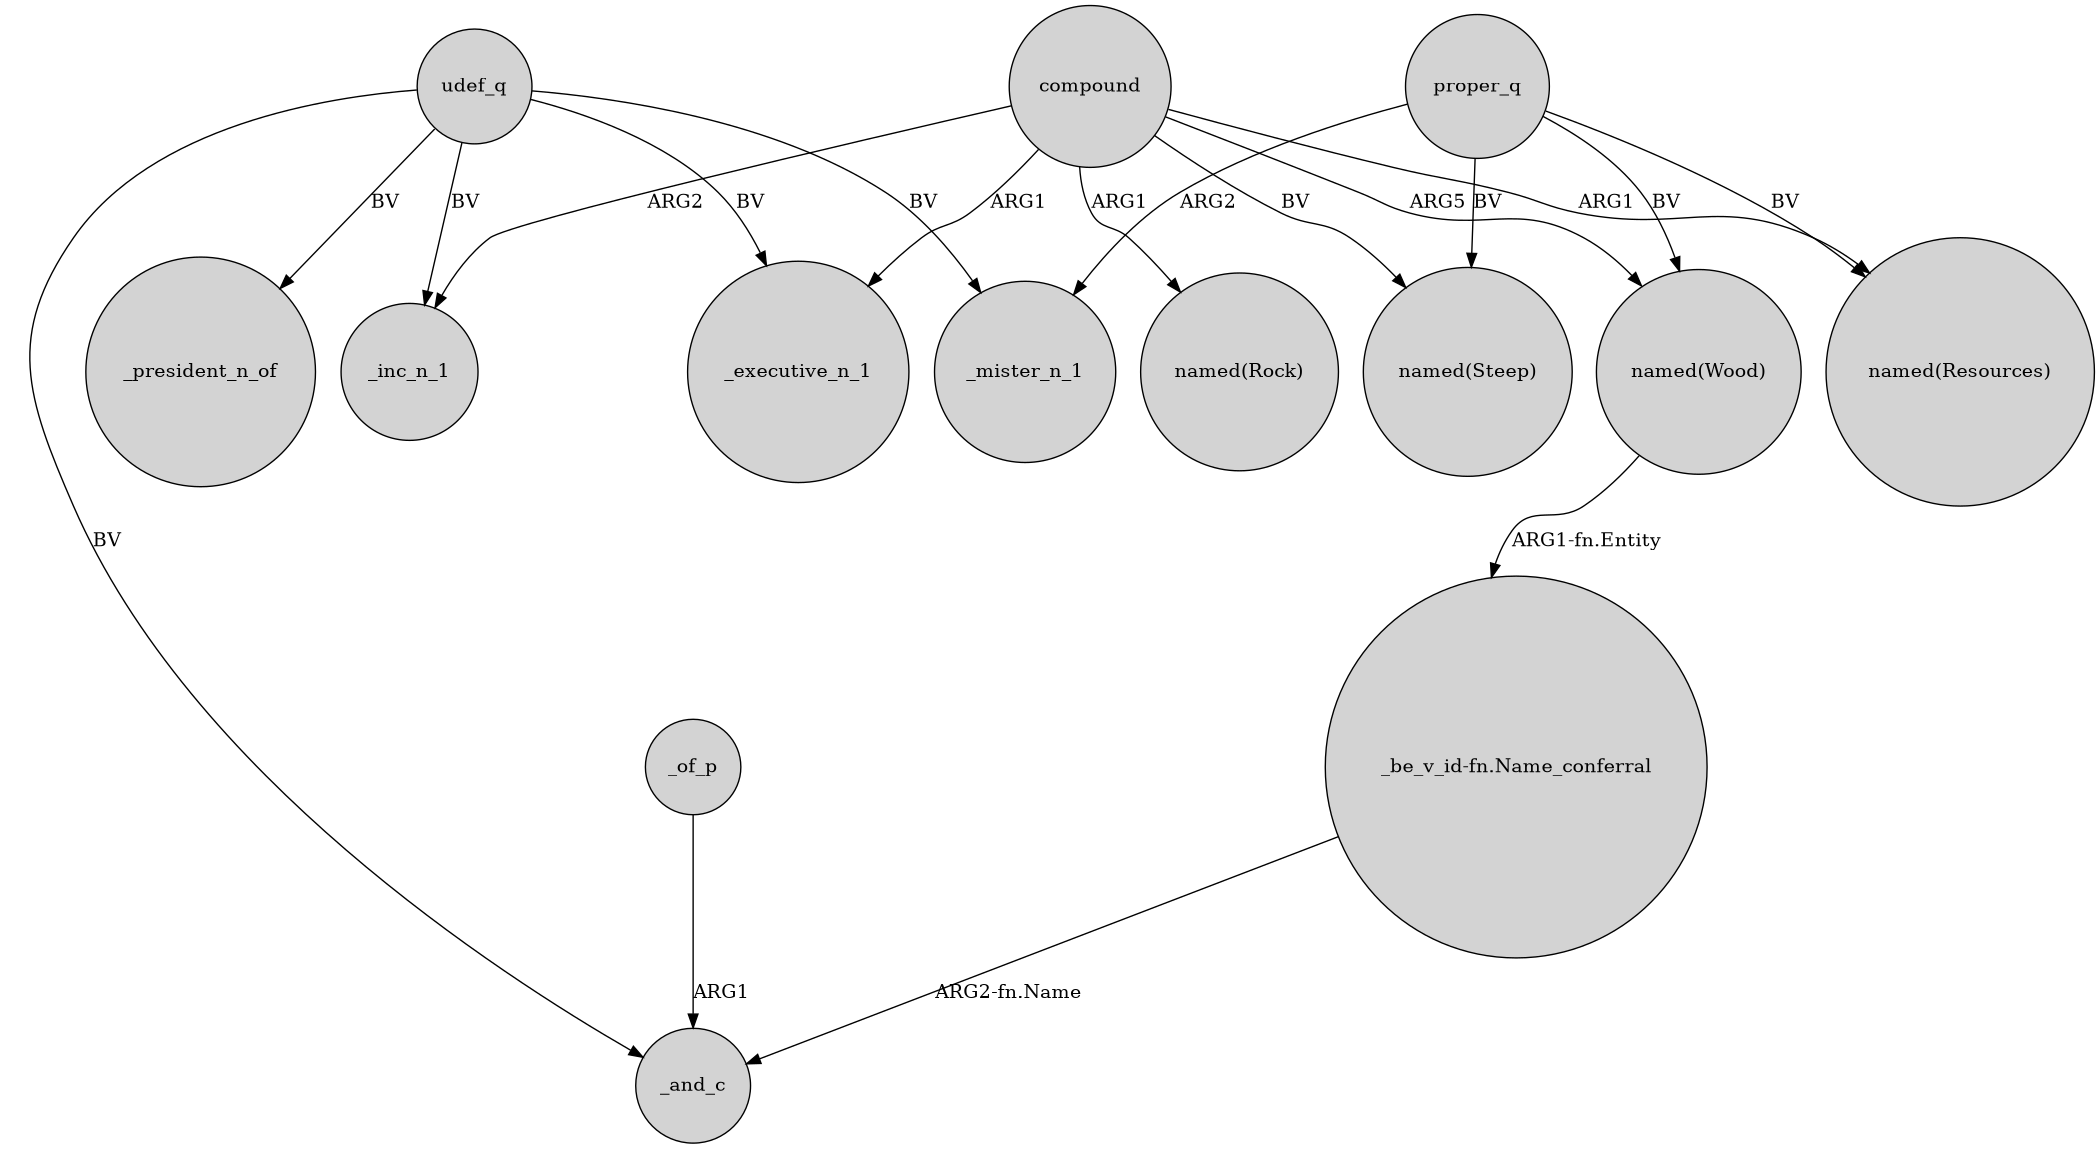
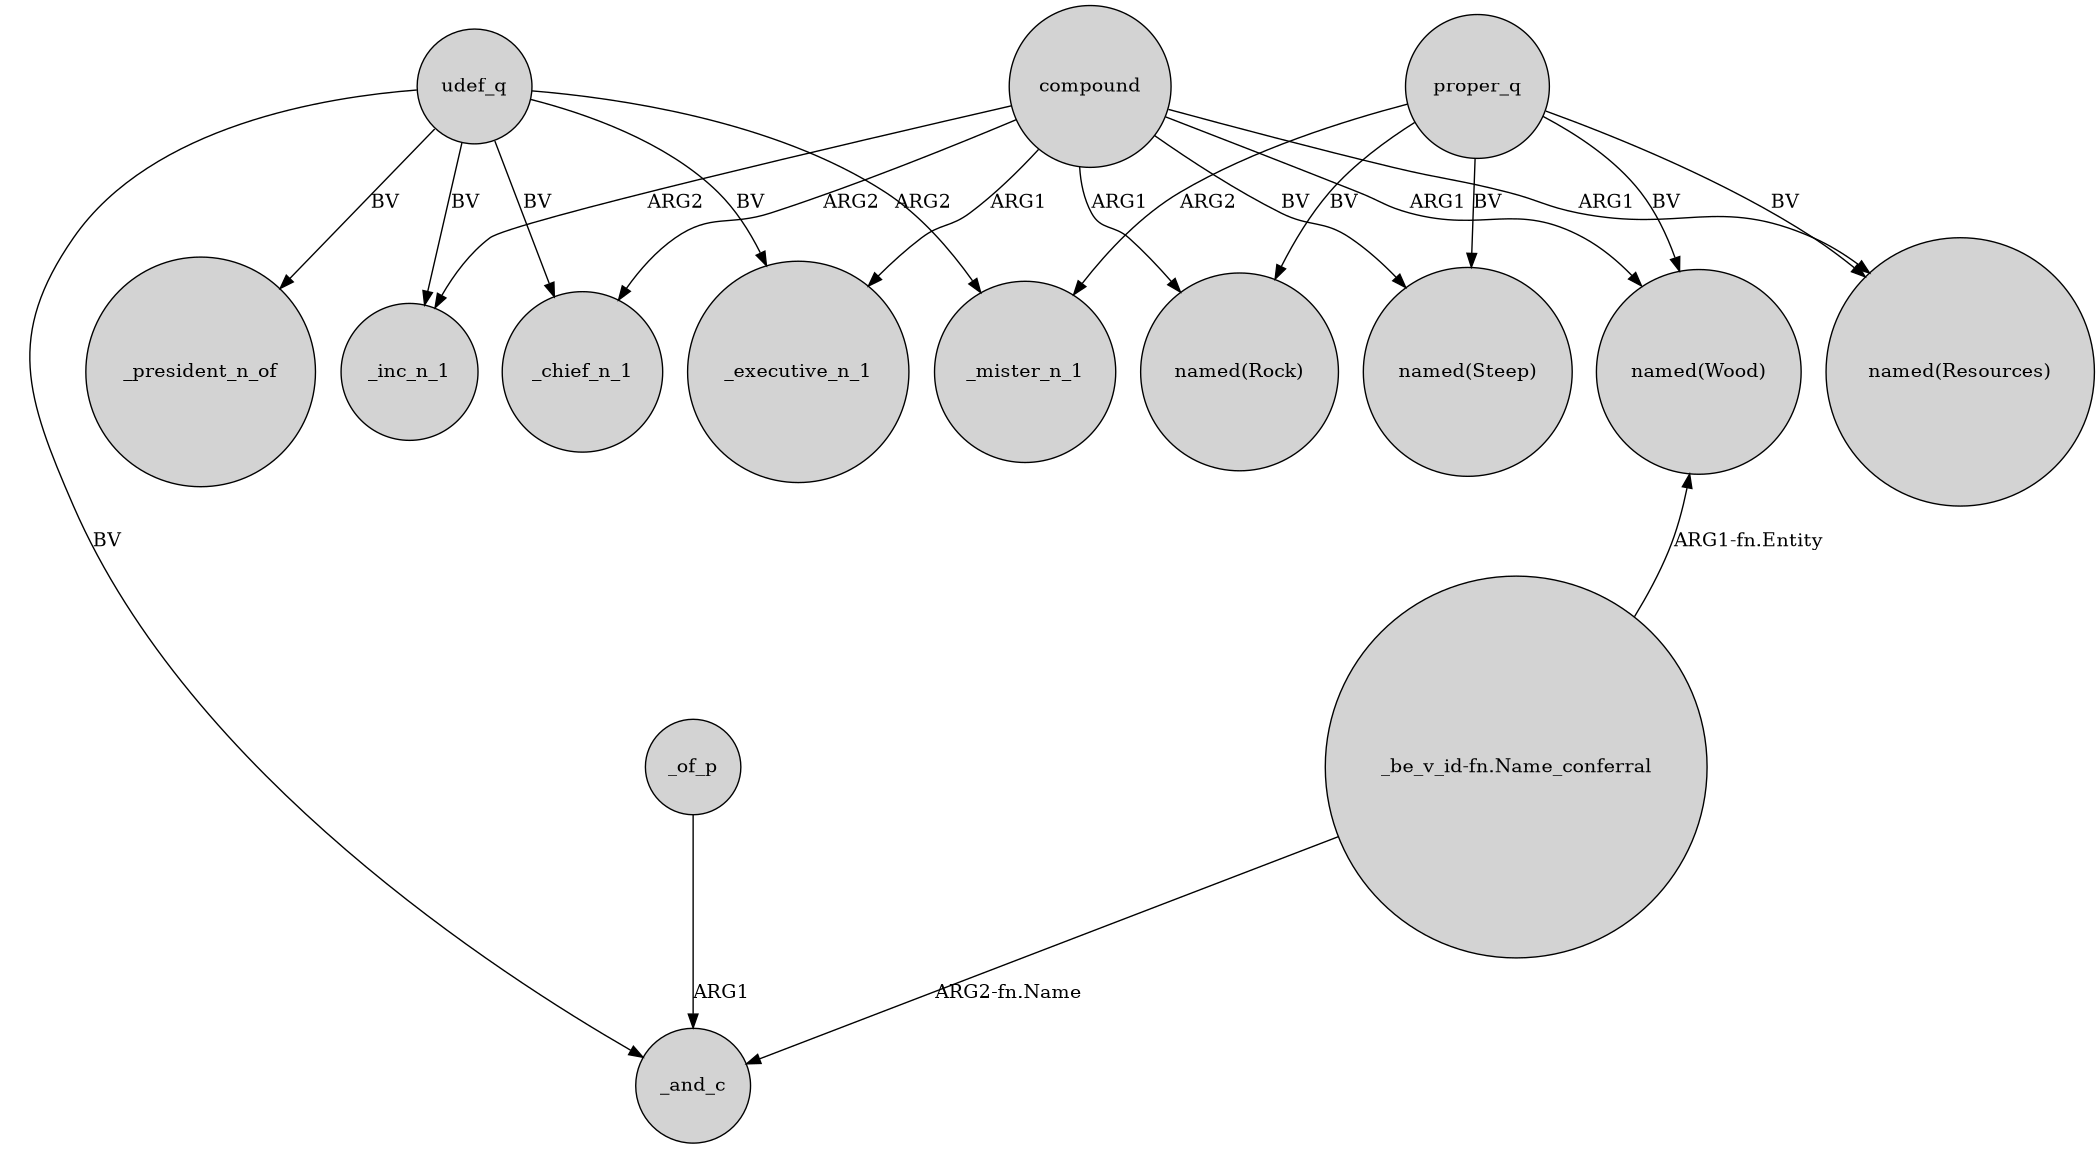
none -> (1344, 177)
(923, 203) -> (923, 203)
(1438, 203) -> (1438, 203)
none -> (582, 372)
(1565, 514) -> (1667, 555)
